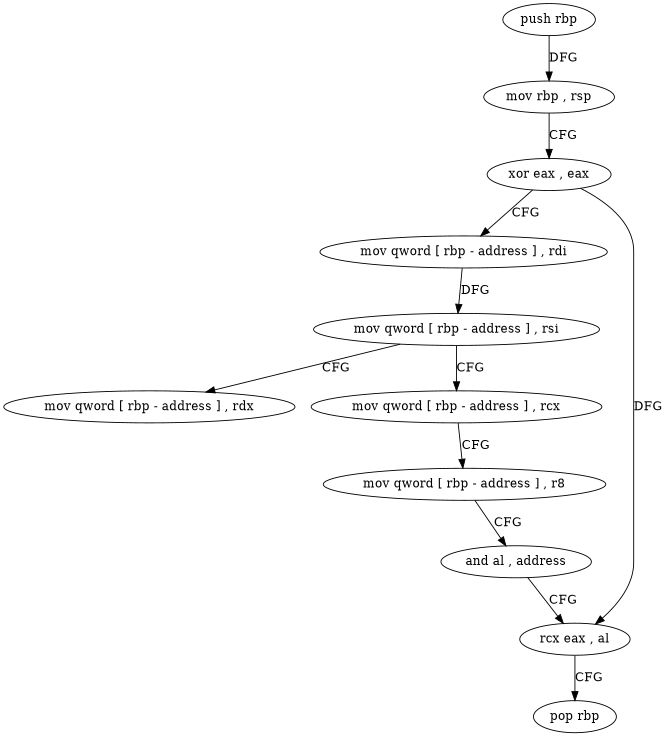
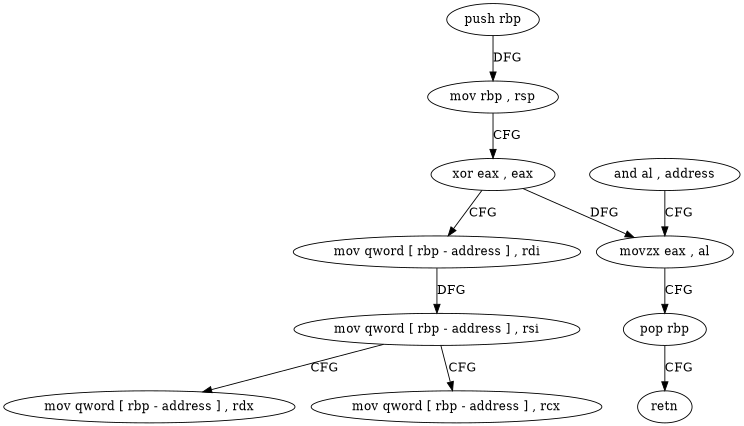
none -> (665, 407)
(465, 484) -> none
(575, 639) -> (665, 252)
